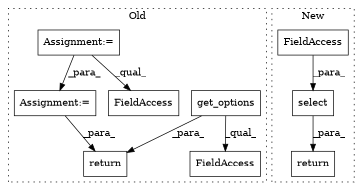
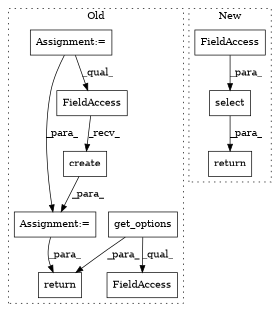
none -> (85, 164)
